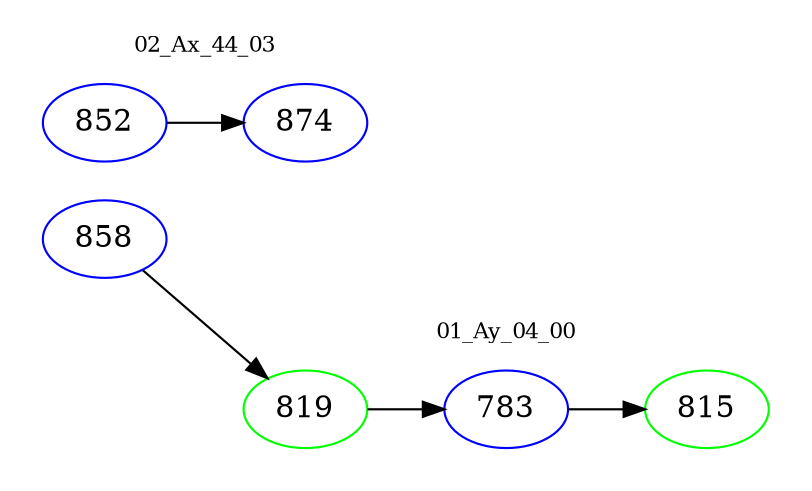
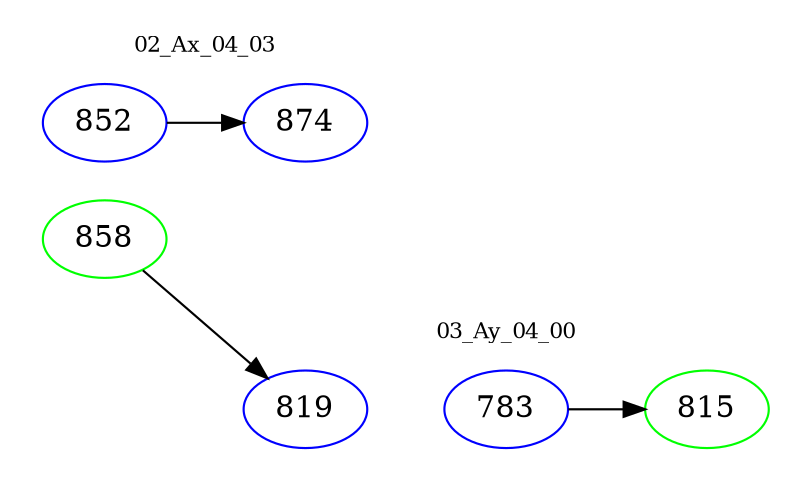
(205, 46) -> (205, 46)
(105, 239) -> (105, 239)
(506, 333) -> (506, 333)
(305, 409) -> (305, 409)
(395, 409) -> none
